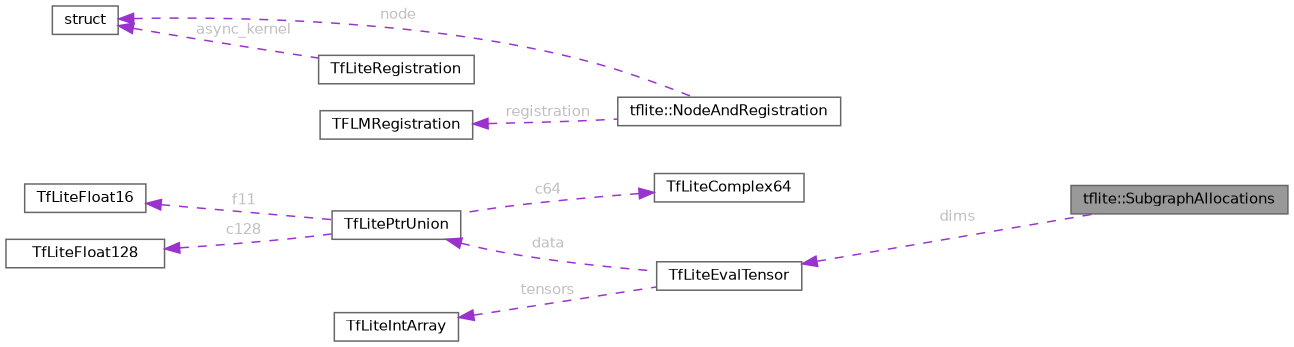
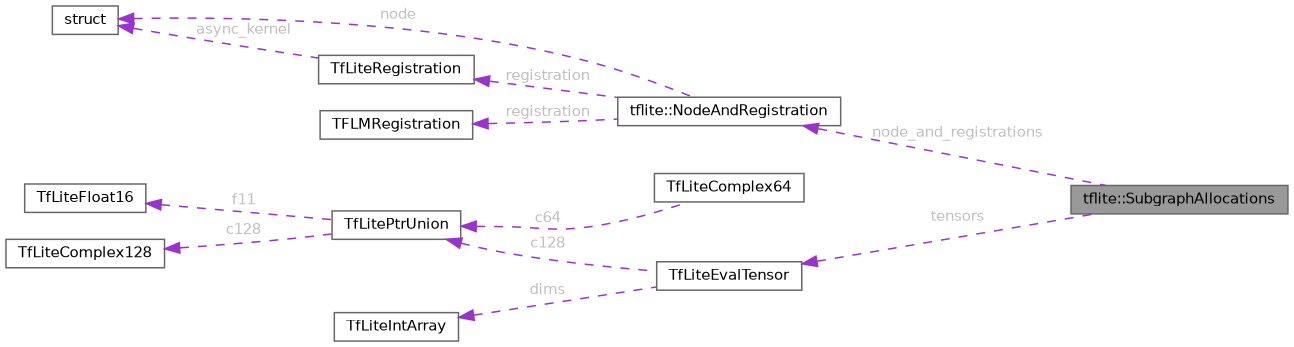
none -> (554, 89)
none -> (962, 157)
(550, 202) -> (584, 227)
(956, 217) -> (956, 217)
(546, 244) -> (546, 244)
(85, 254) -> (85, 254)
(546, 290) -> (546, 290)
